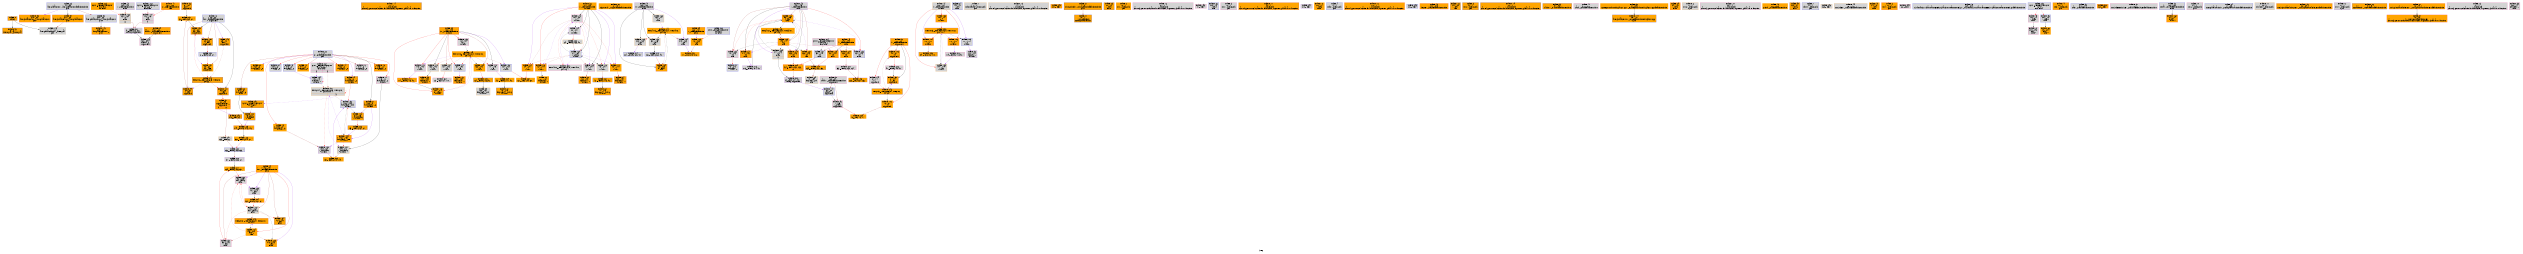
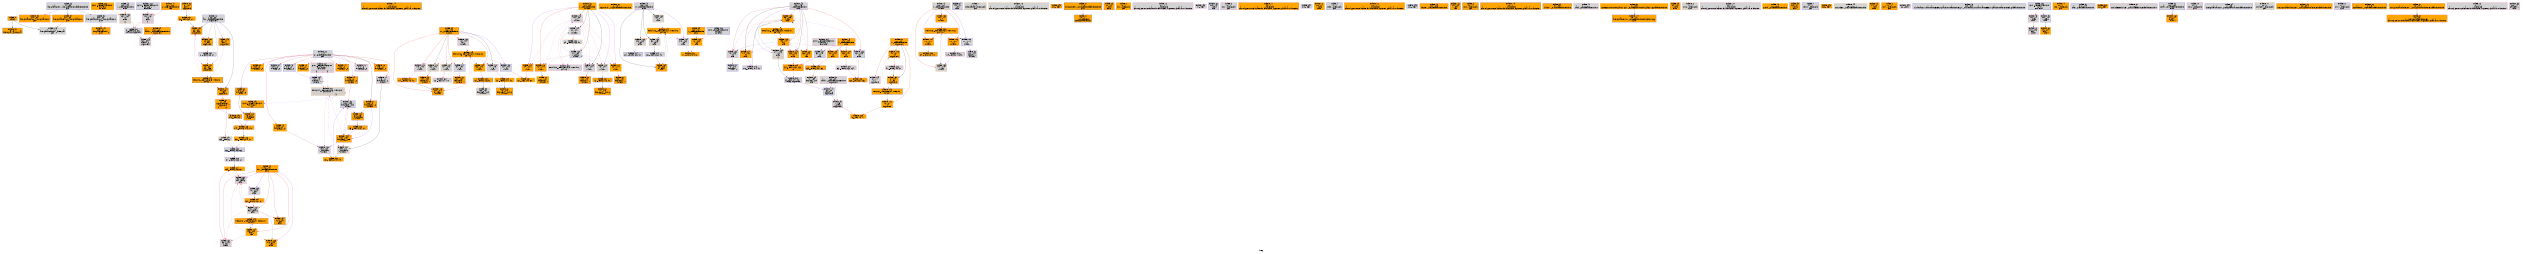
(1827, 6) -> (1827, 6)
(188, 92) -> none
(226, 246) -> (226, 246)
